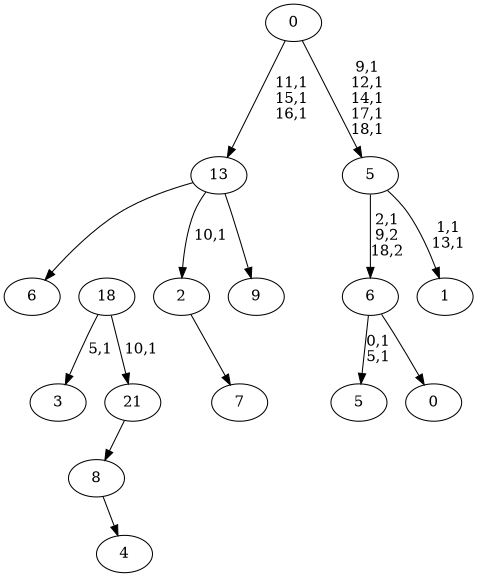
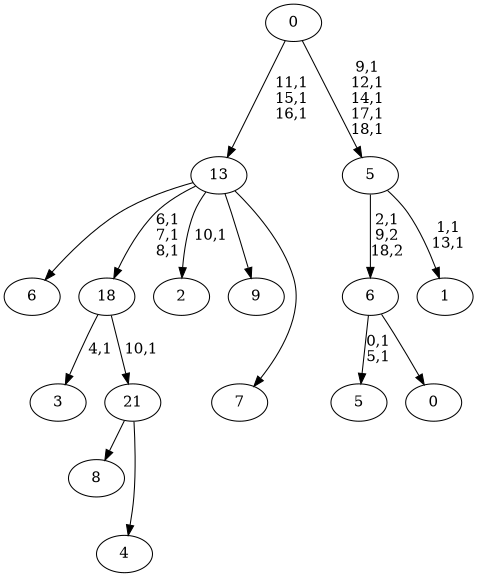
none -> (149, 220)
(208, 345) -> (294, 280)
(100, 350) -> (100, 350)
(109, 511) -> (135, 473)
